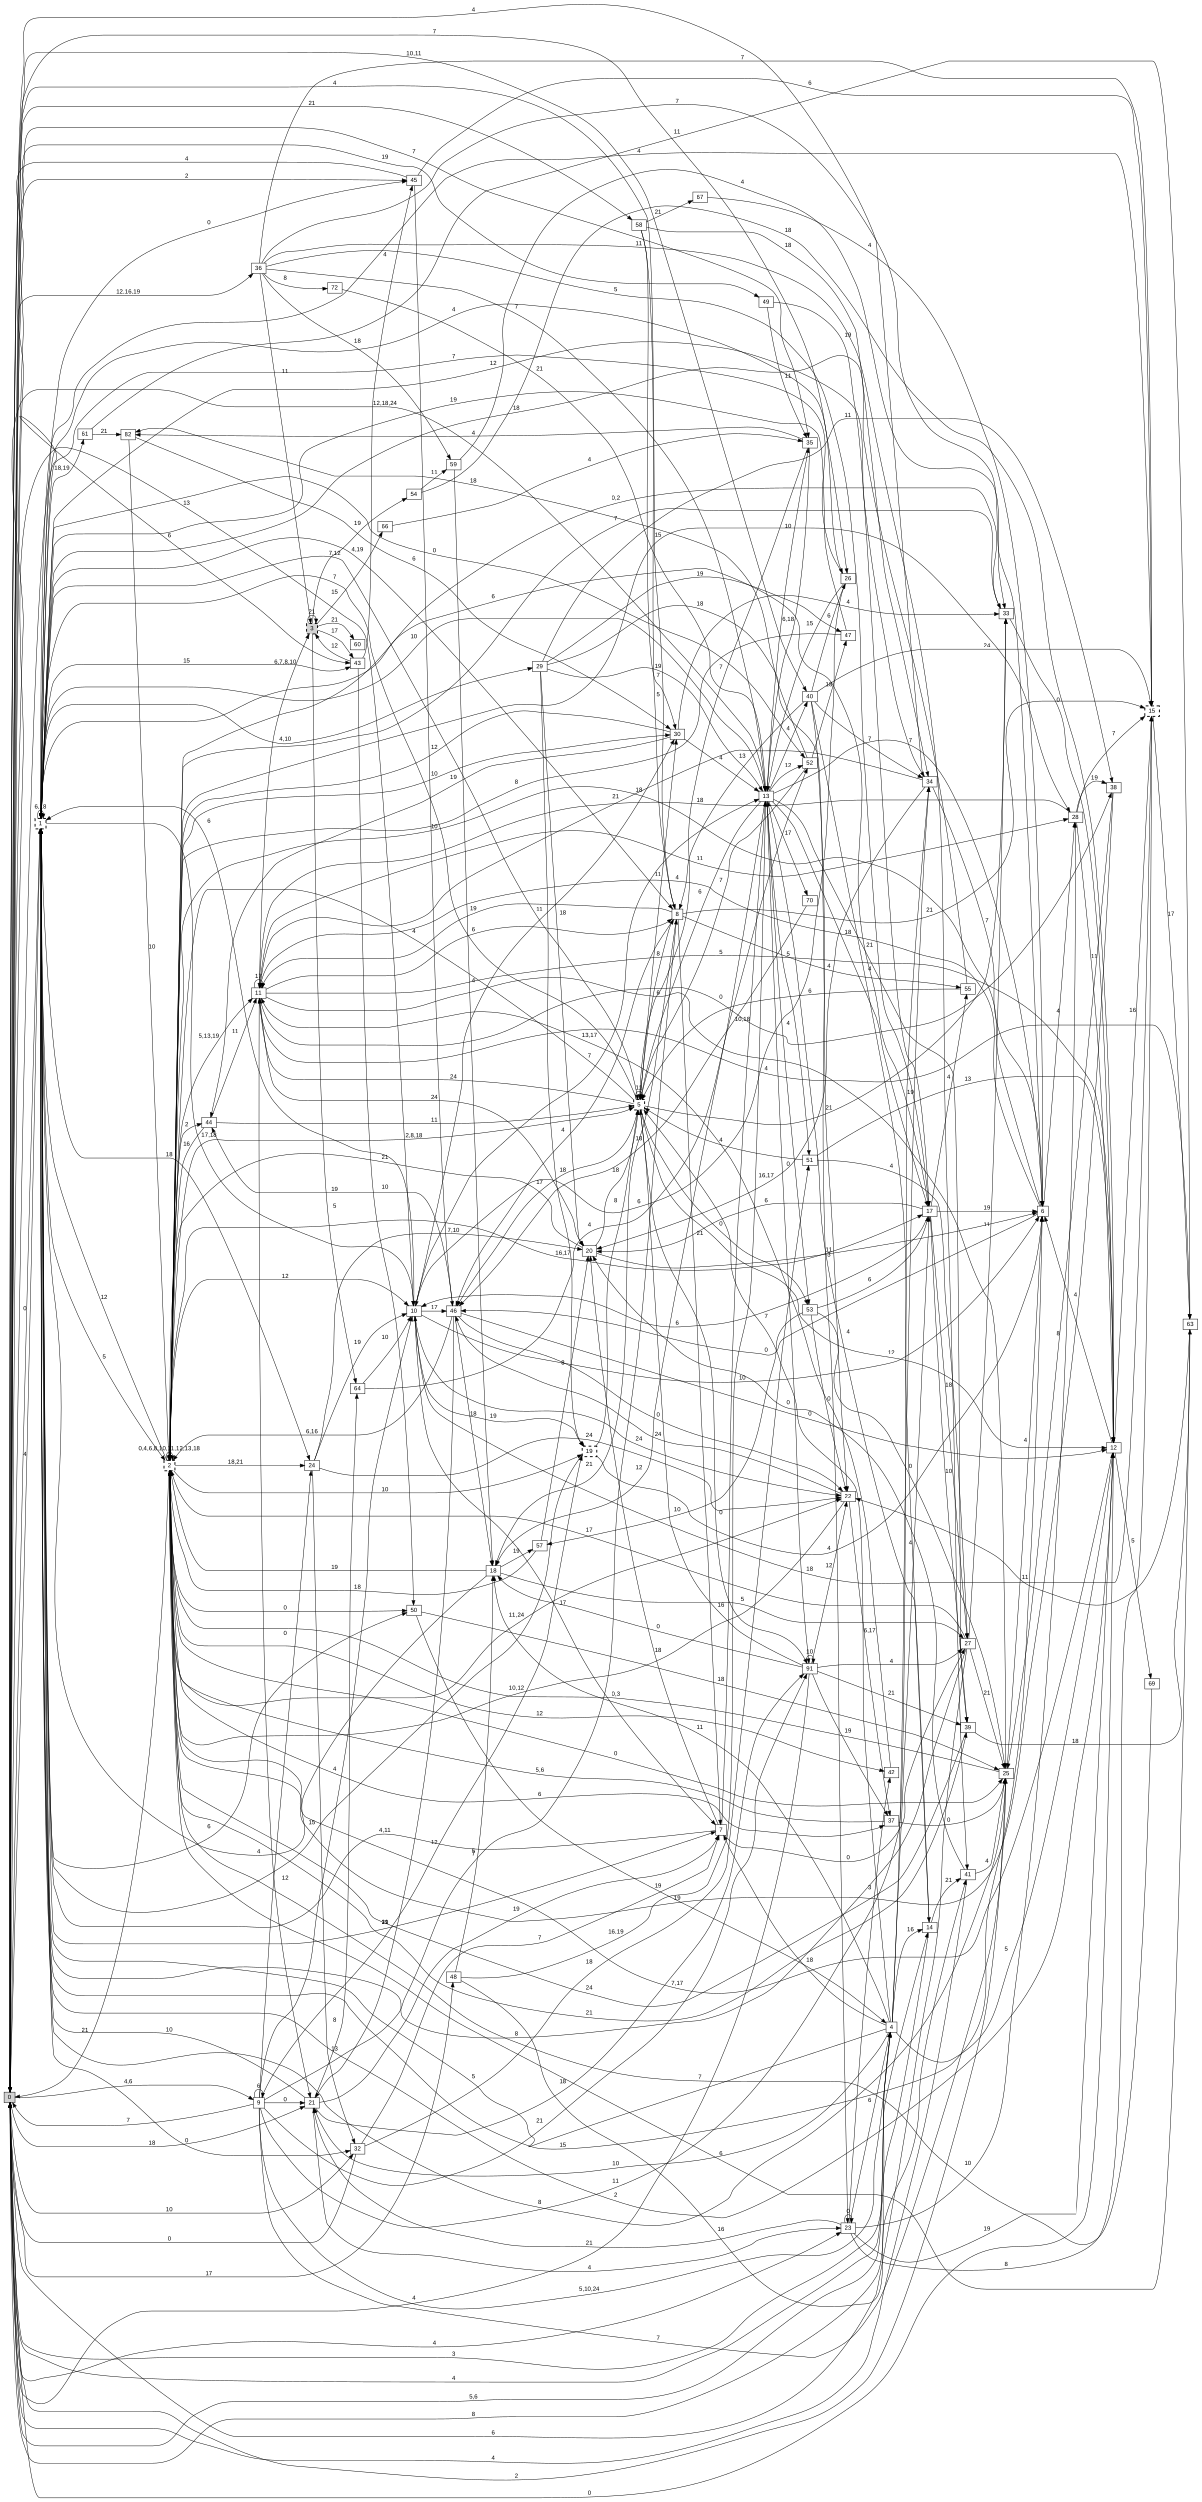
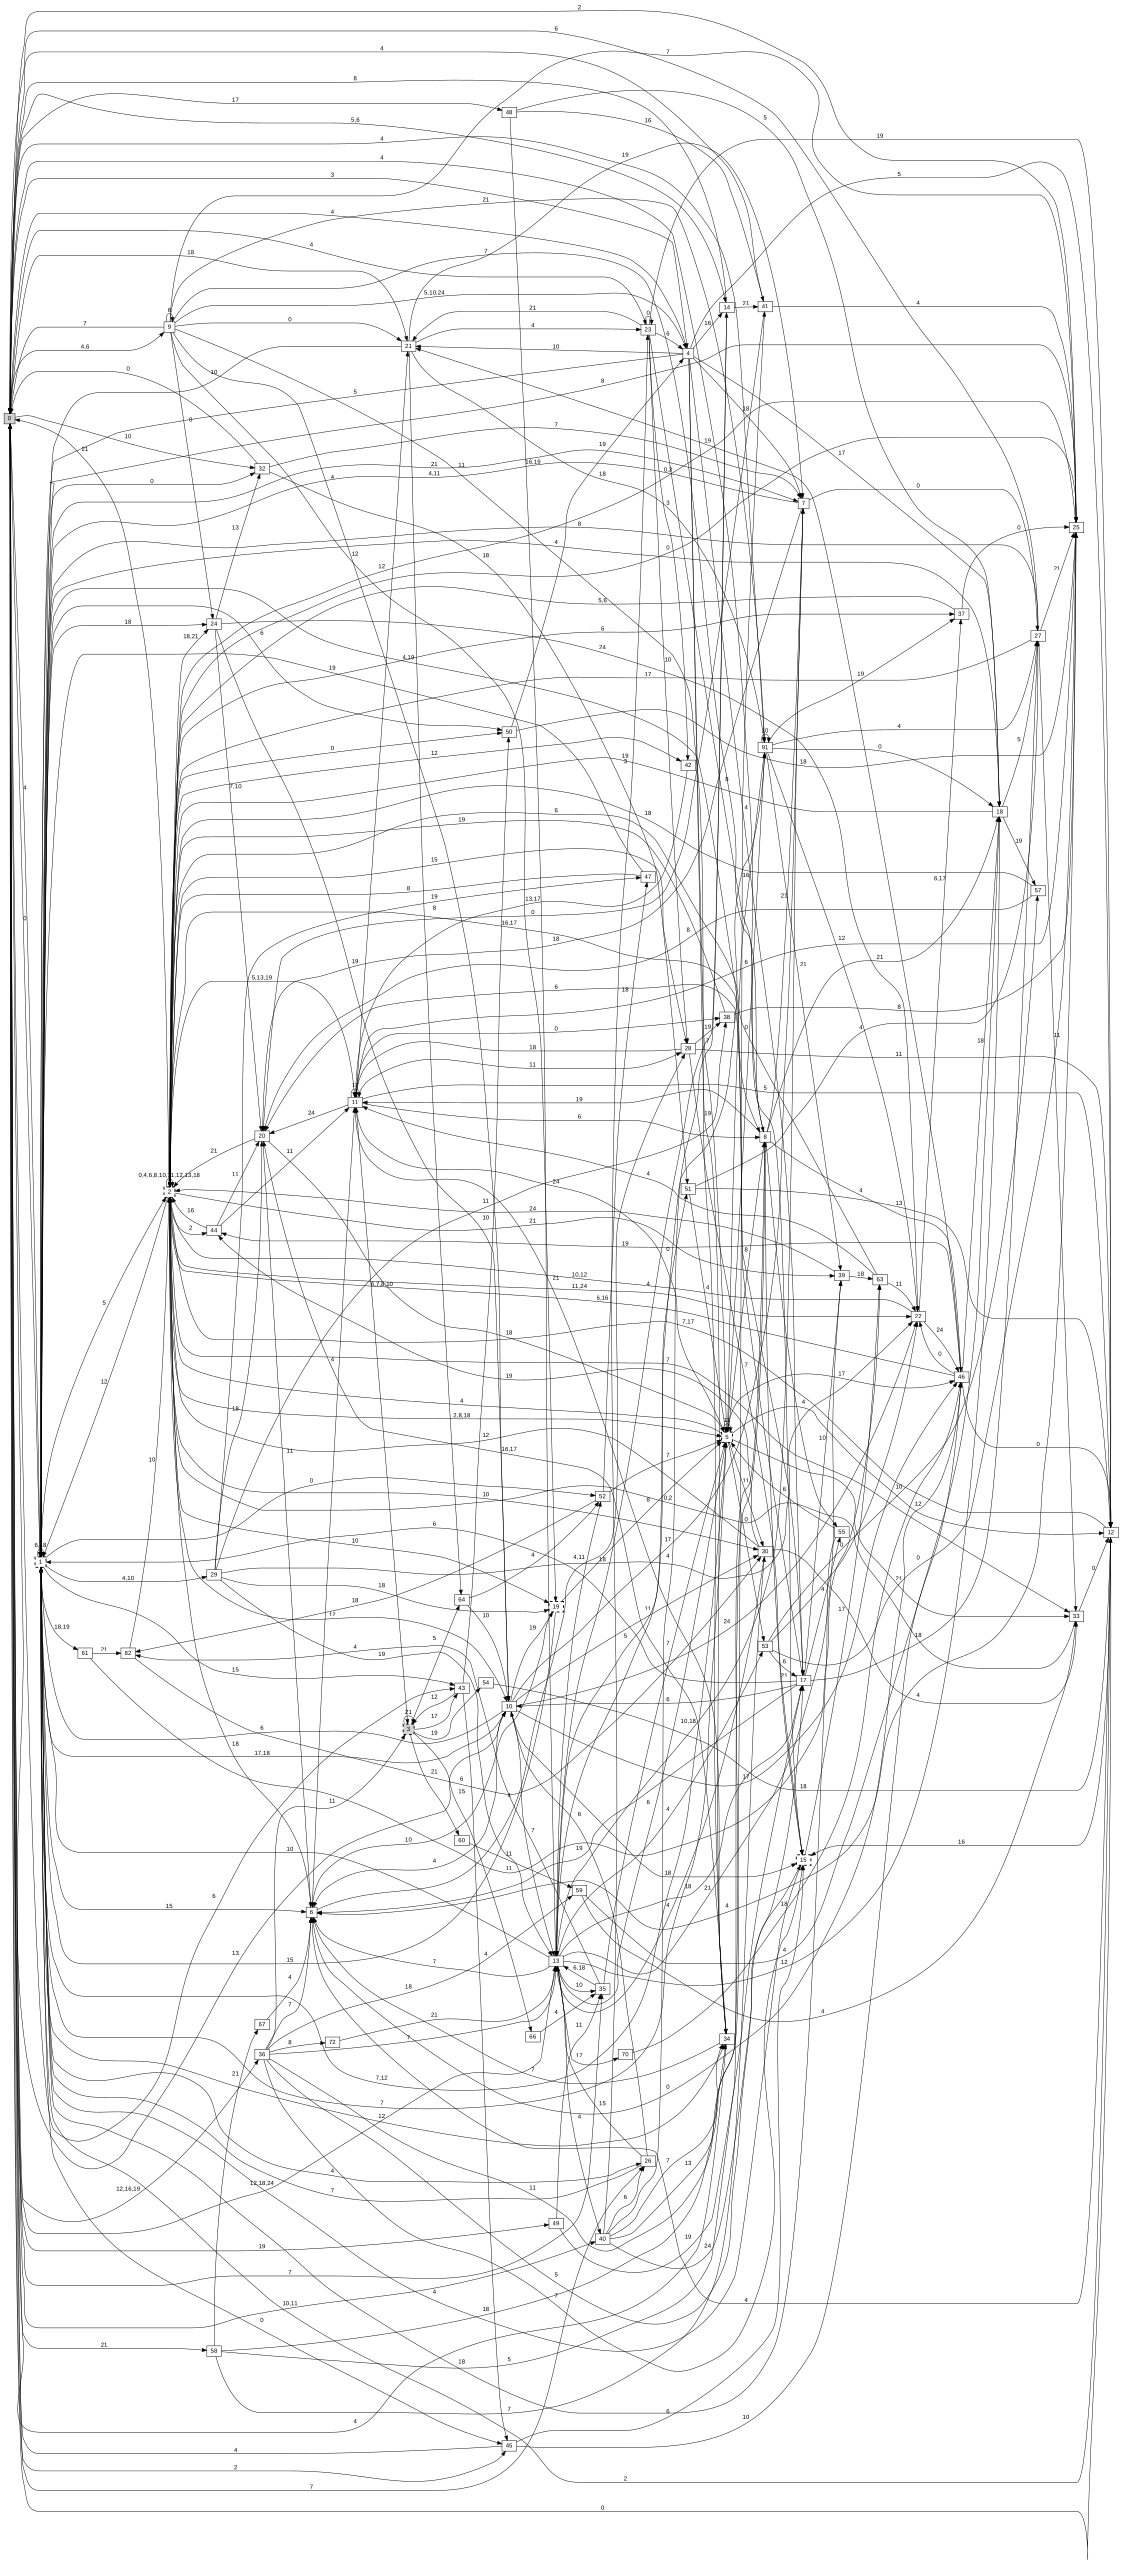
(431, 481) -> (521, 1866)
(788, 766) -> (579, 1557)
(423, 1123) -> (237, 1185)
(1121, 1554) -> (613, 1835)
(1152, 1684) -> none
(700, 1727) -> (842, 453)
